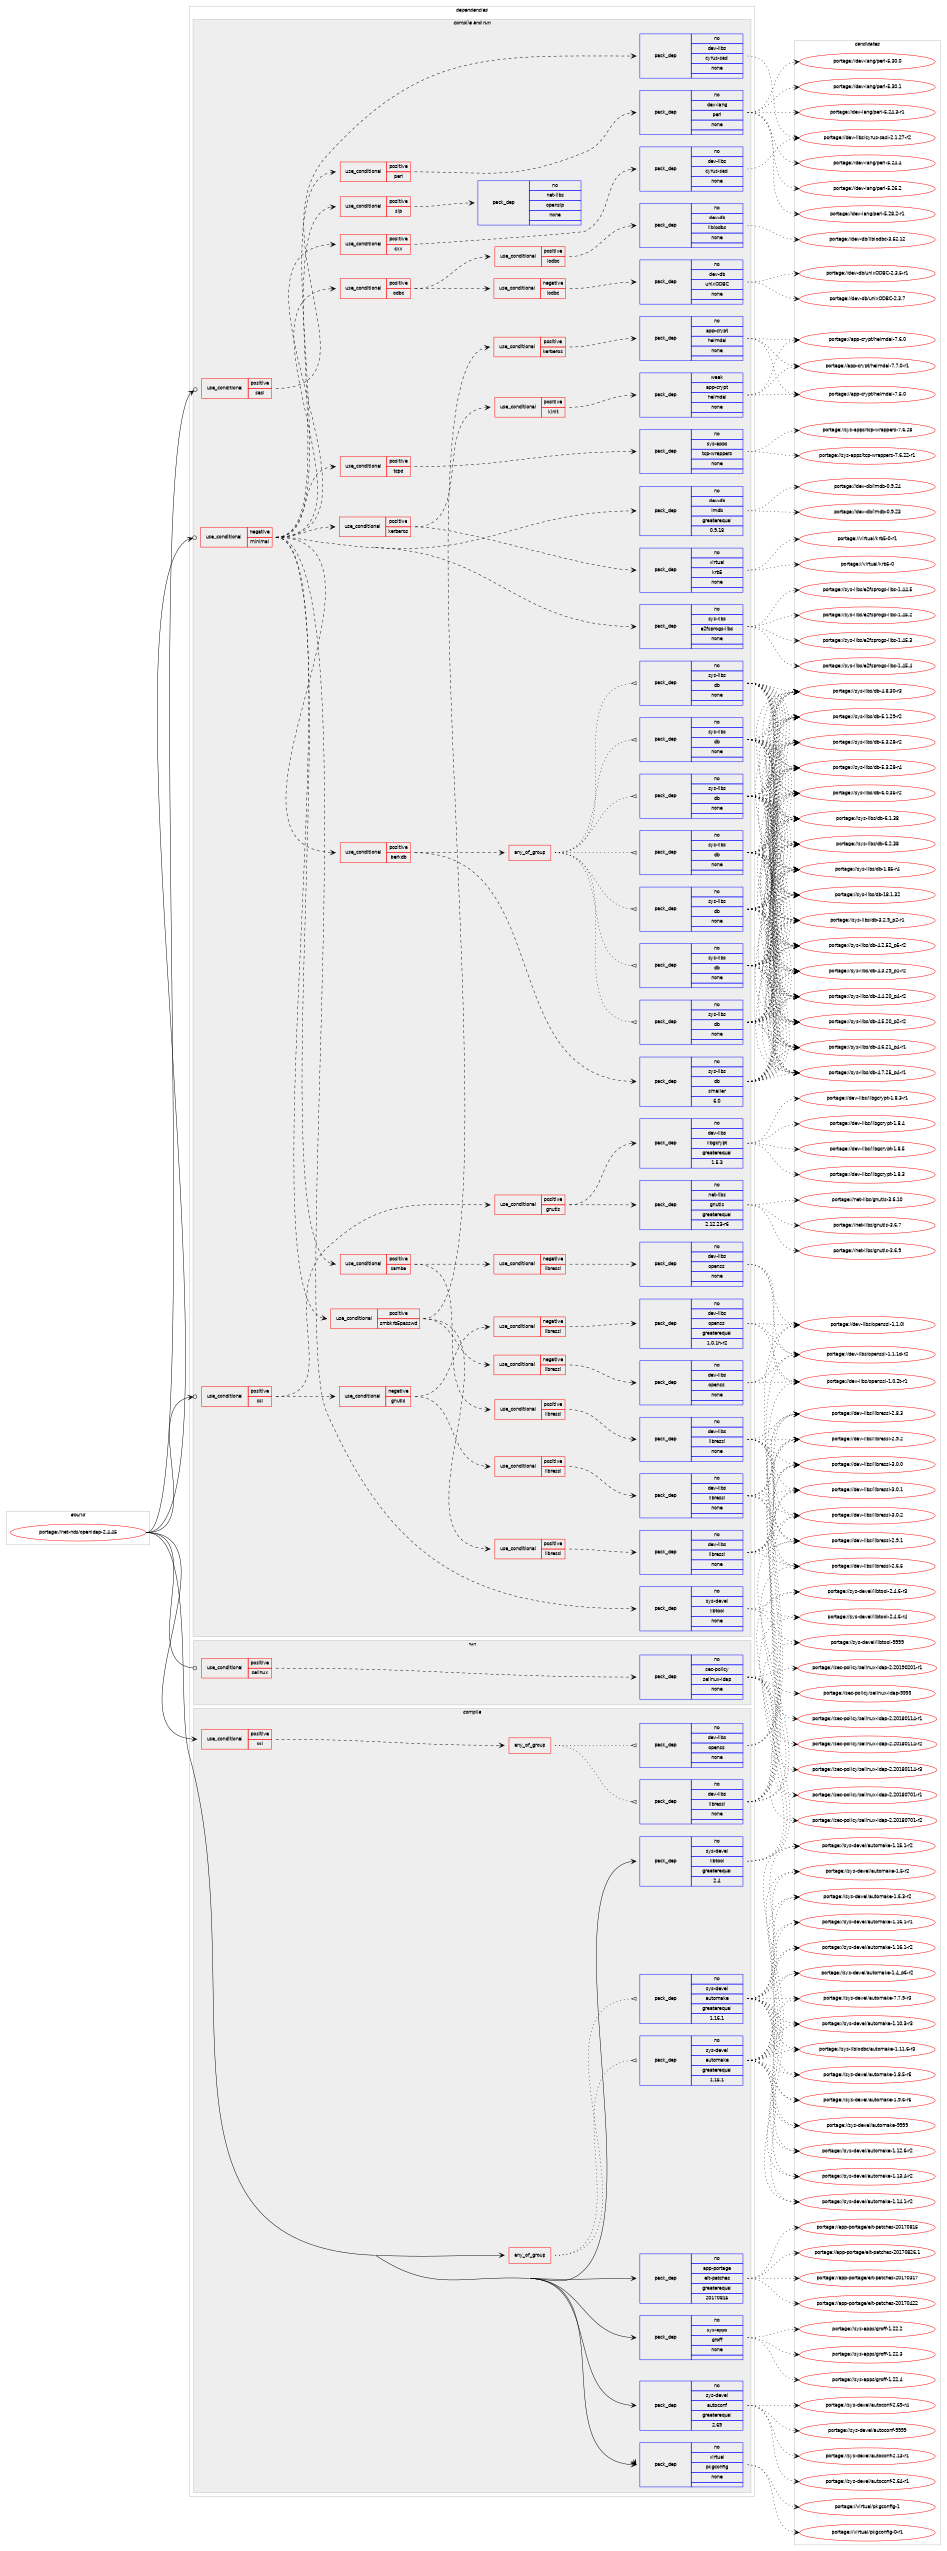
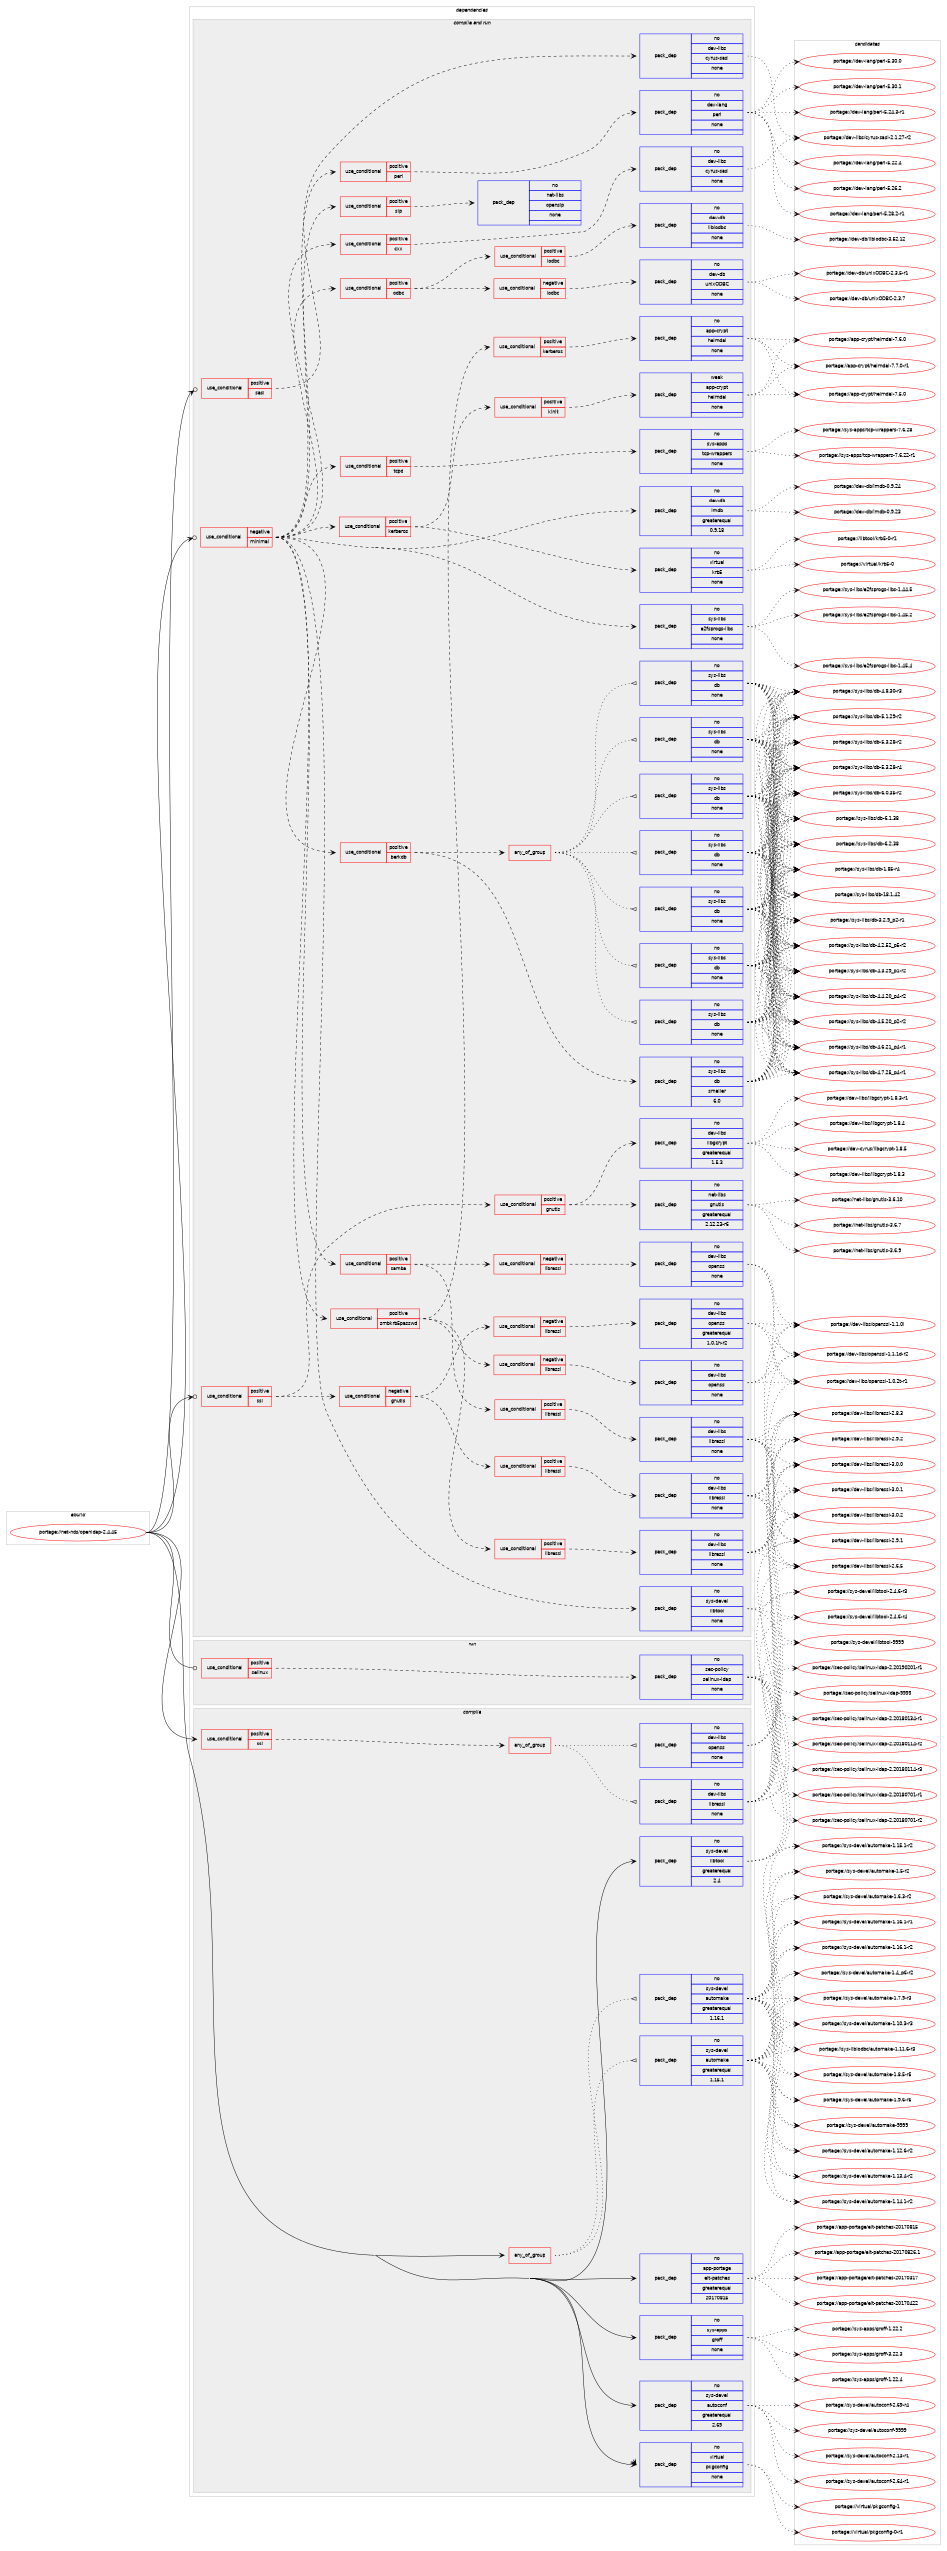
(867, 163) -> (867, 163)
(867, 539) -> (867, 539)
(867, 641) -> none
(867, 895) -> (867, 895)
(867, 1149) -> (867, 1149)
(867, 1719) -> (867, 1719)
(867, 1999) -> (867, 1999)
(867, 2355) -> (867, 2355)
